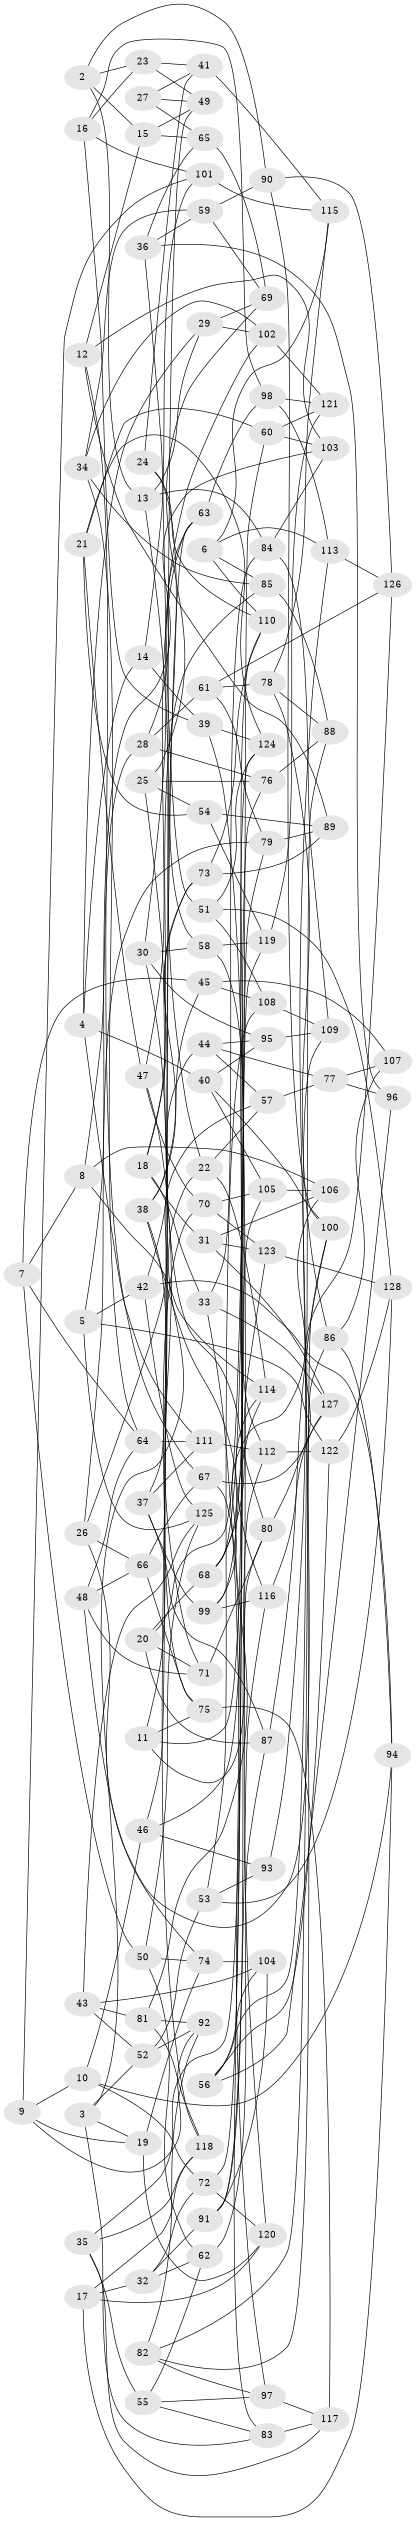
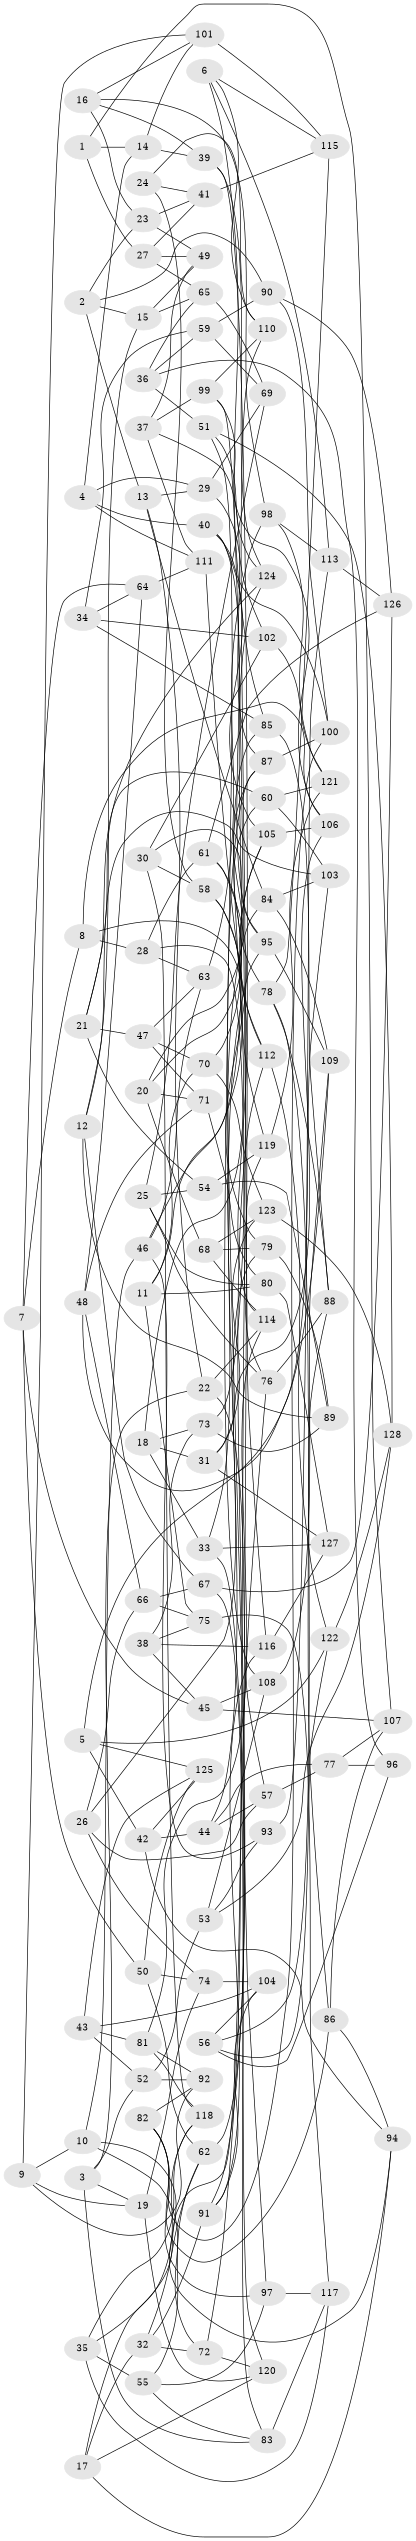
none -> (83, 147)
